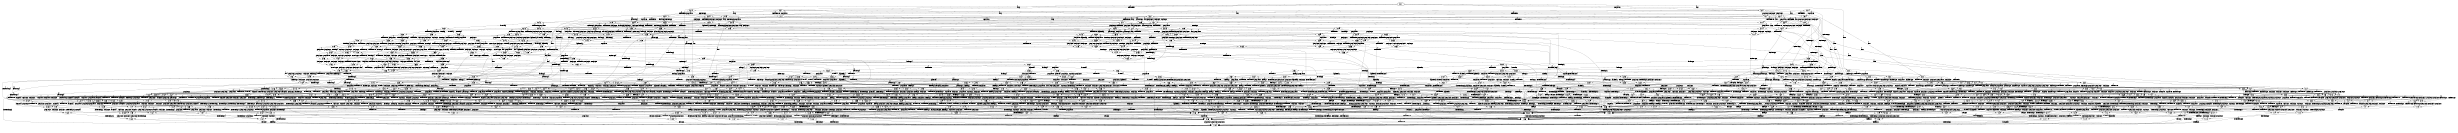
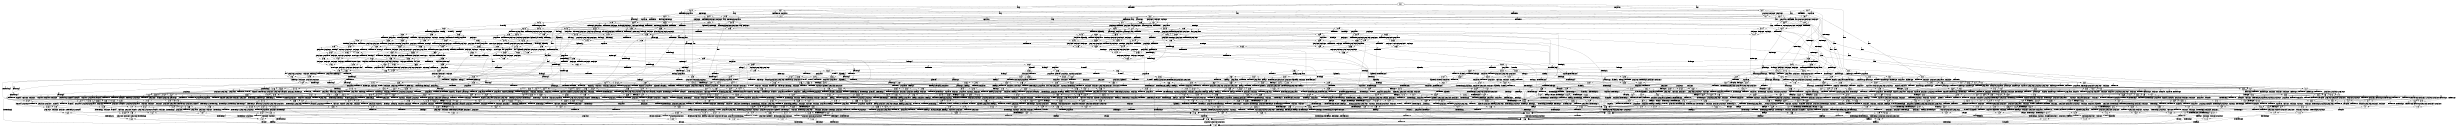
(1762, 23) -> none
(1476, 74) -> (1476, 74)
none -> (681, 84)
(2207, 97) -> none
(1531, 98) -> none
(2048, 99) -> (1837, 91)
